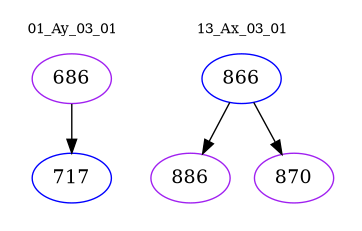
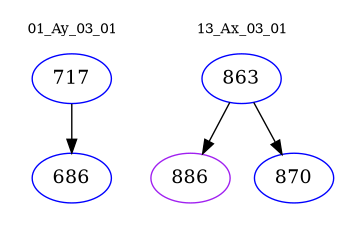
(72, 79) -> (72, 178)
(242, 79) -> (242, 79)
(72, 122) -> (72, 122)
(294, 178) -> (294, 178)
